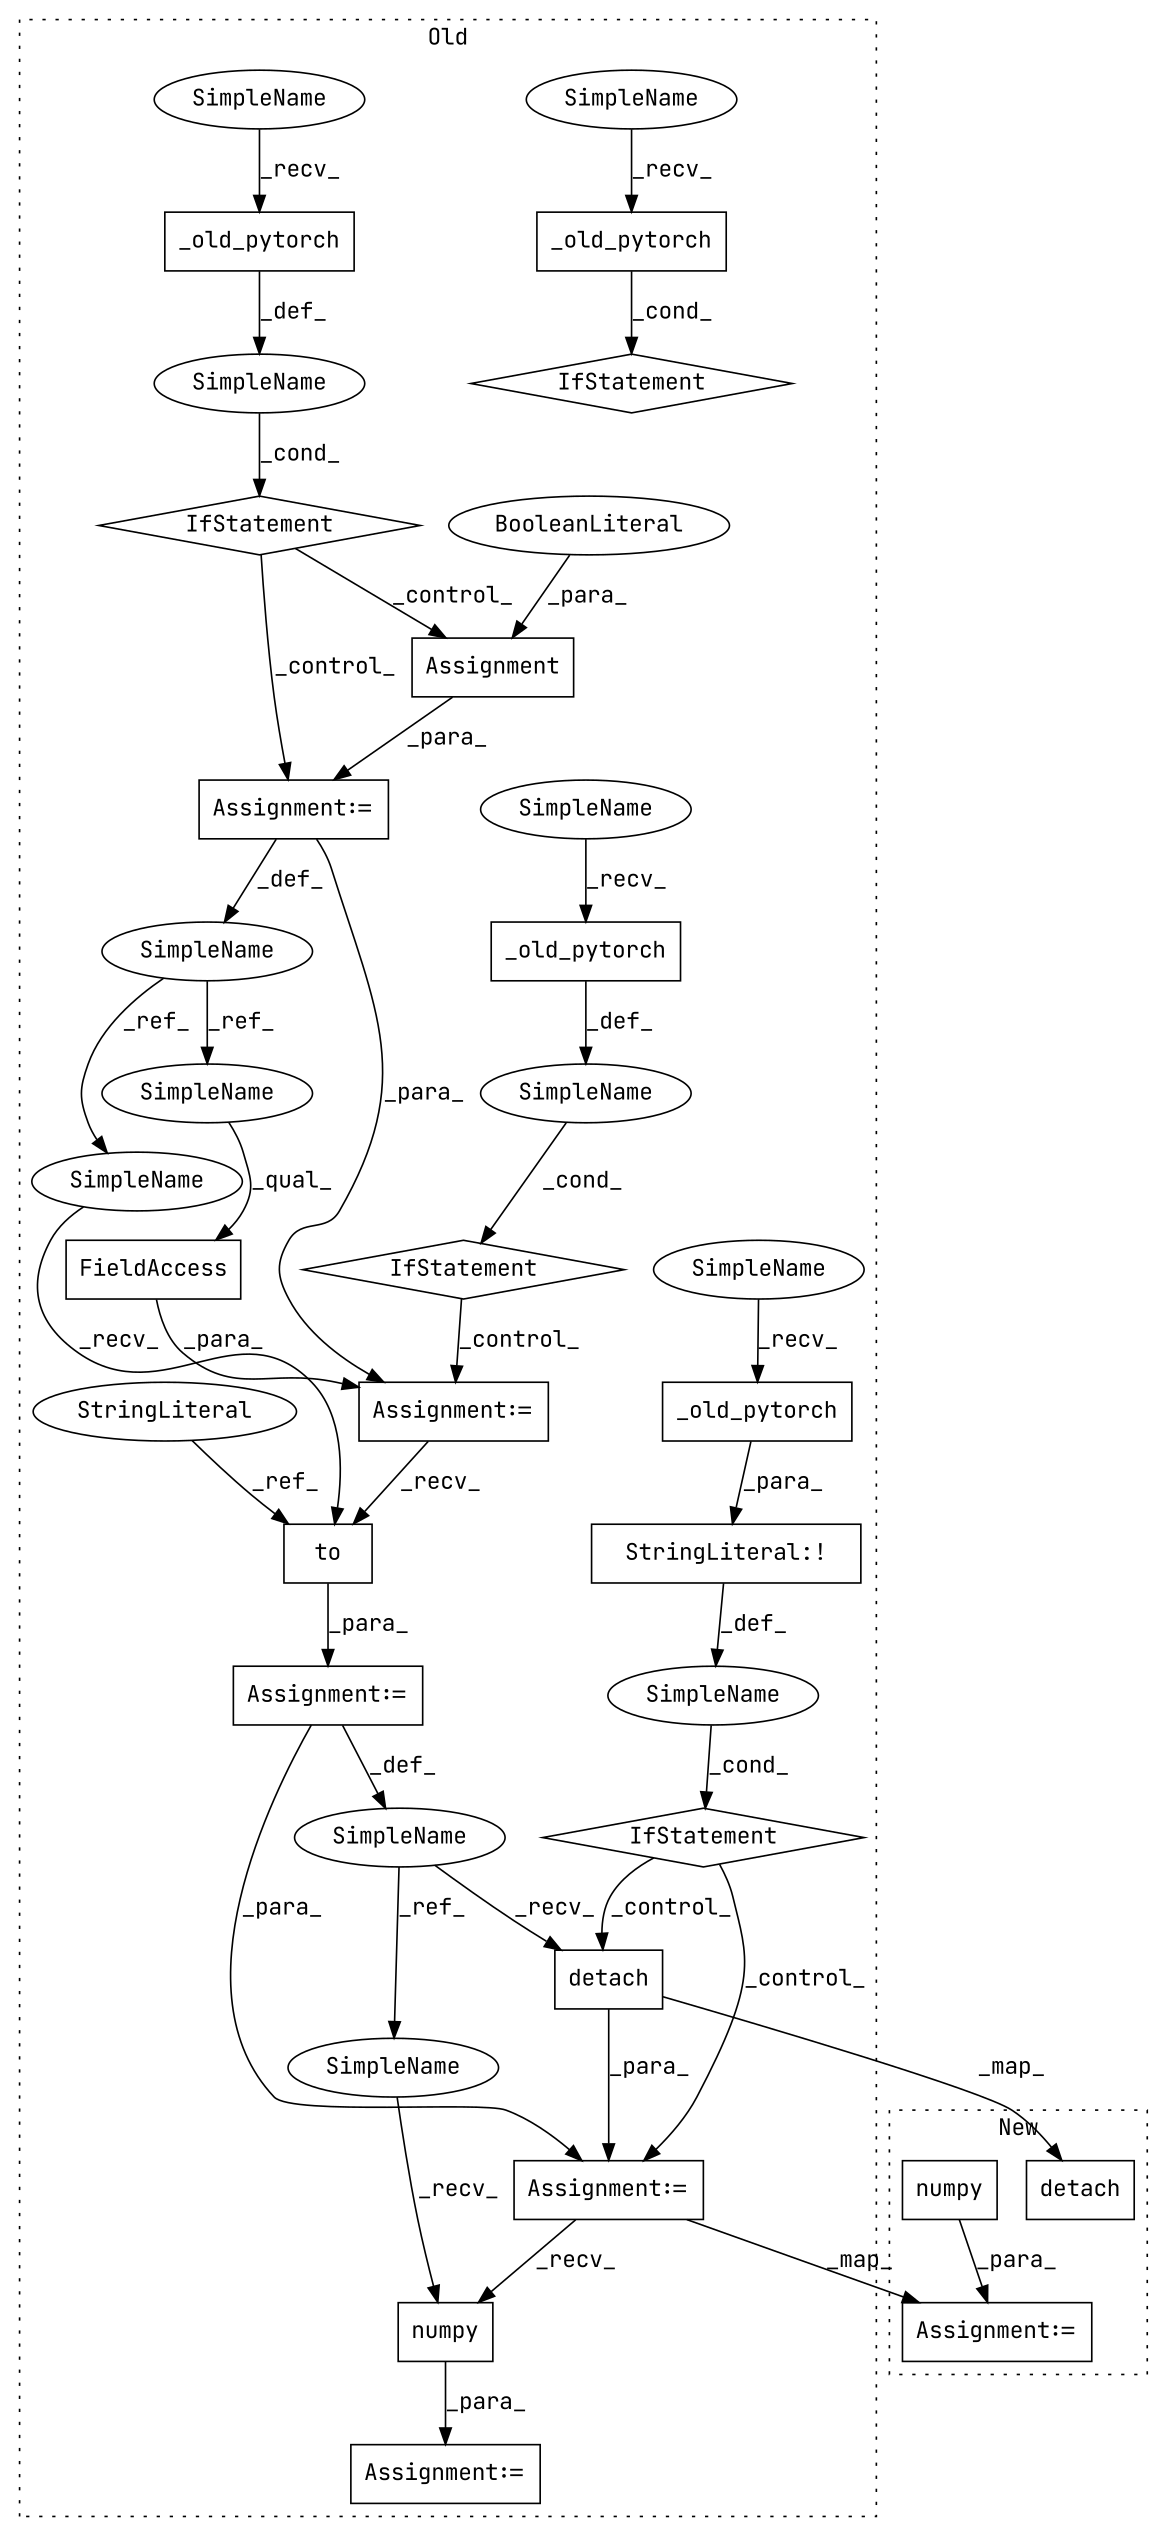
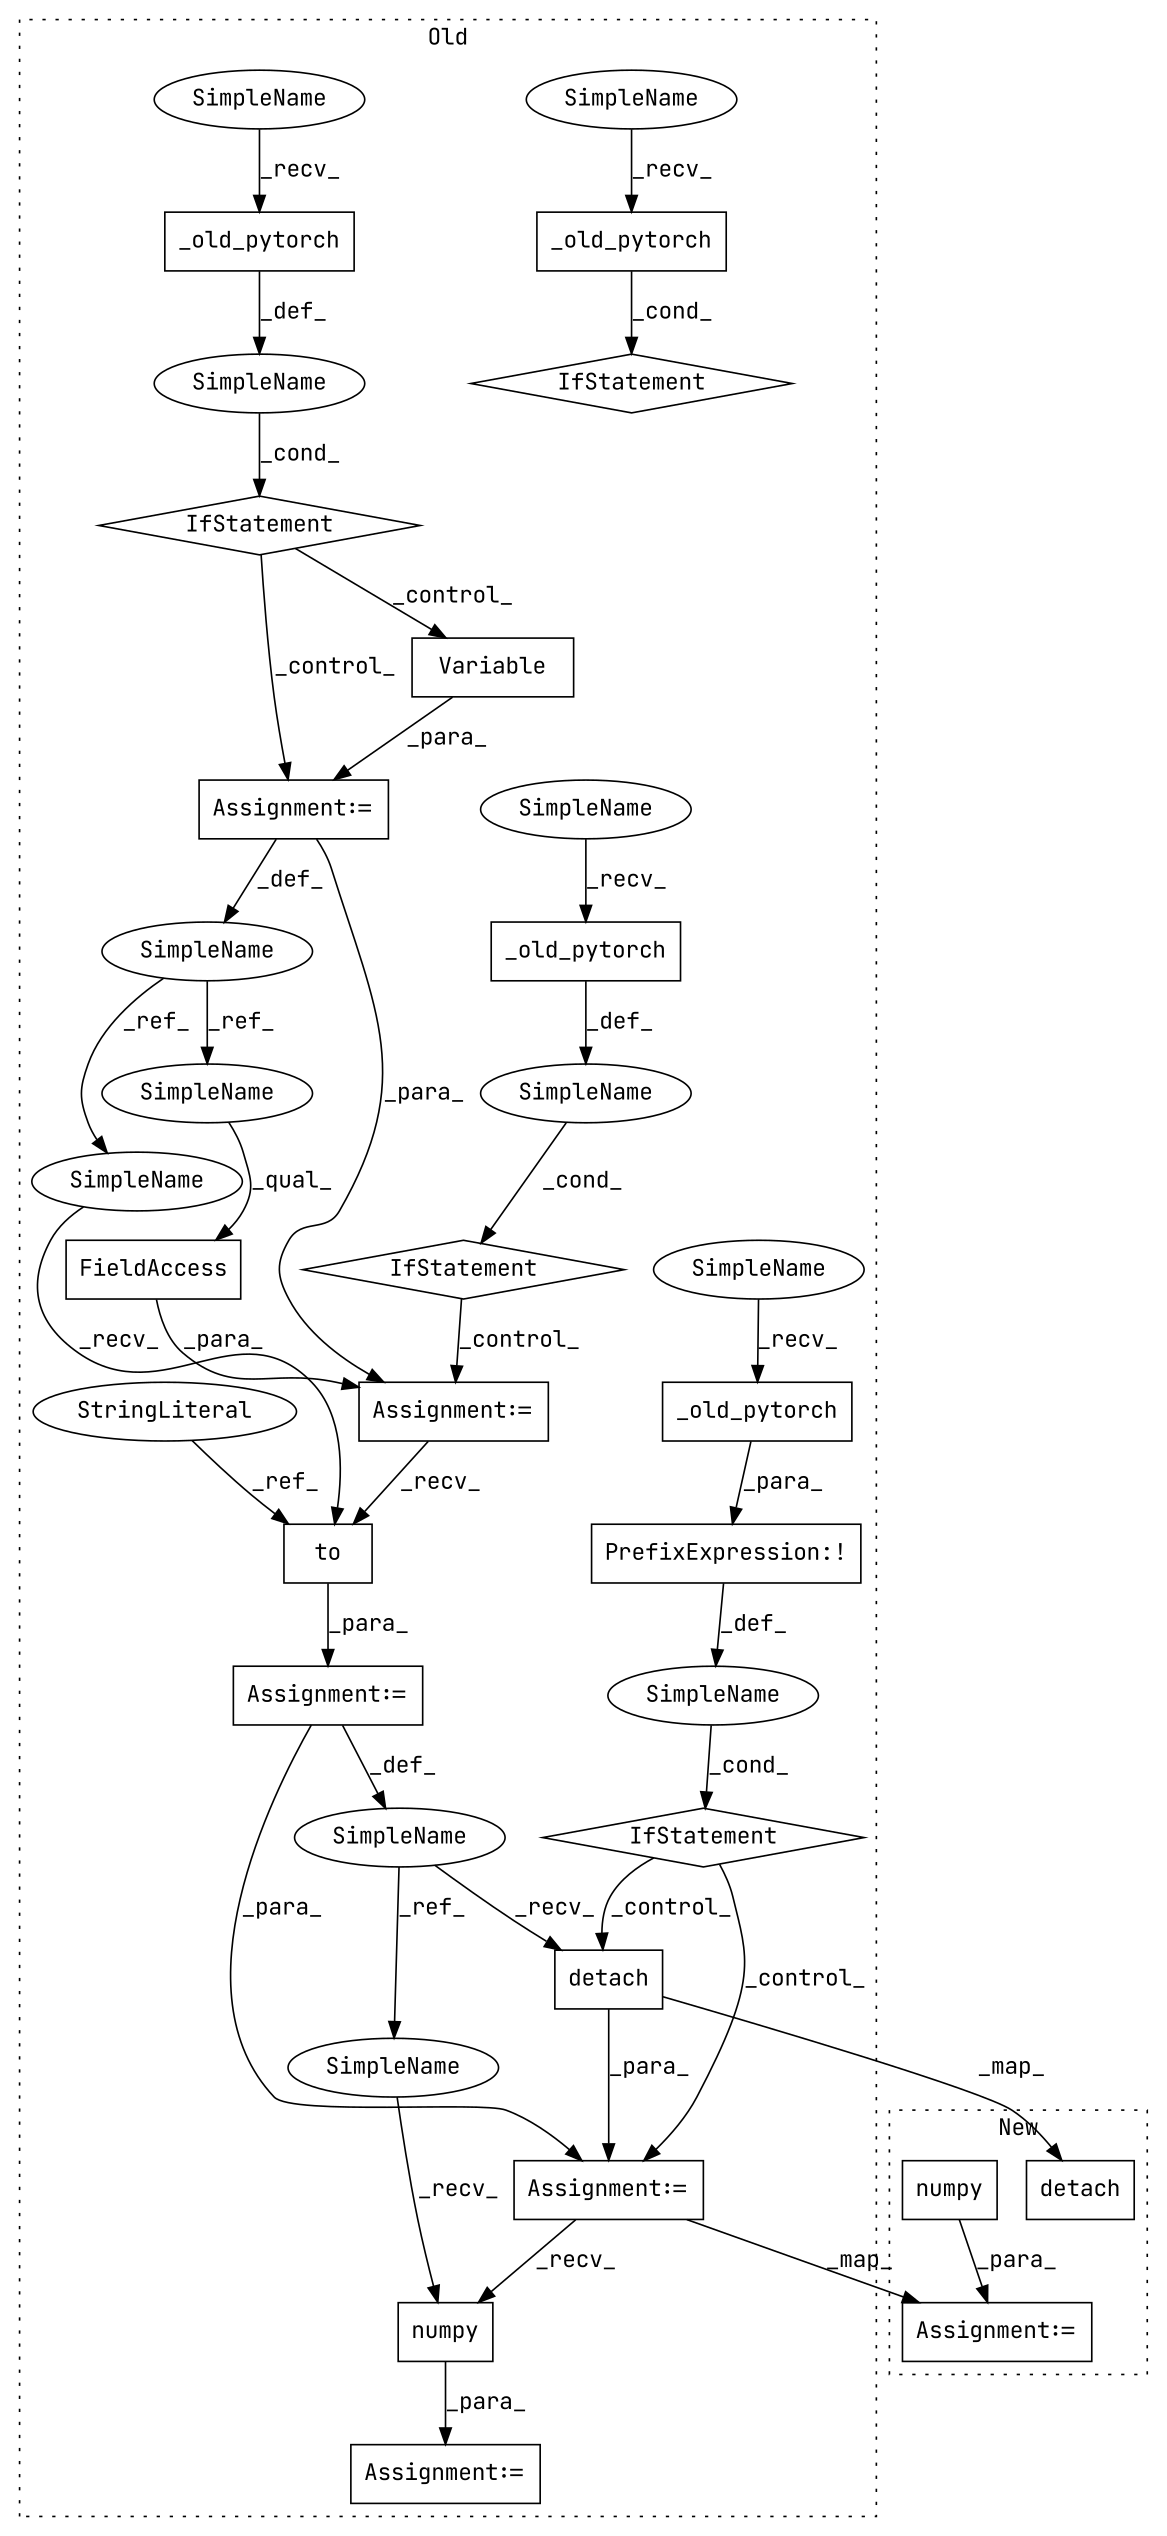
(589, 525) -> none
(493, 667) -> (493, 667)
(726, 1554) -> (726, 1554)
